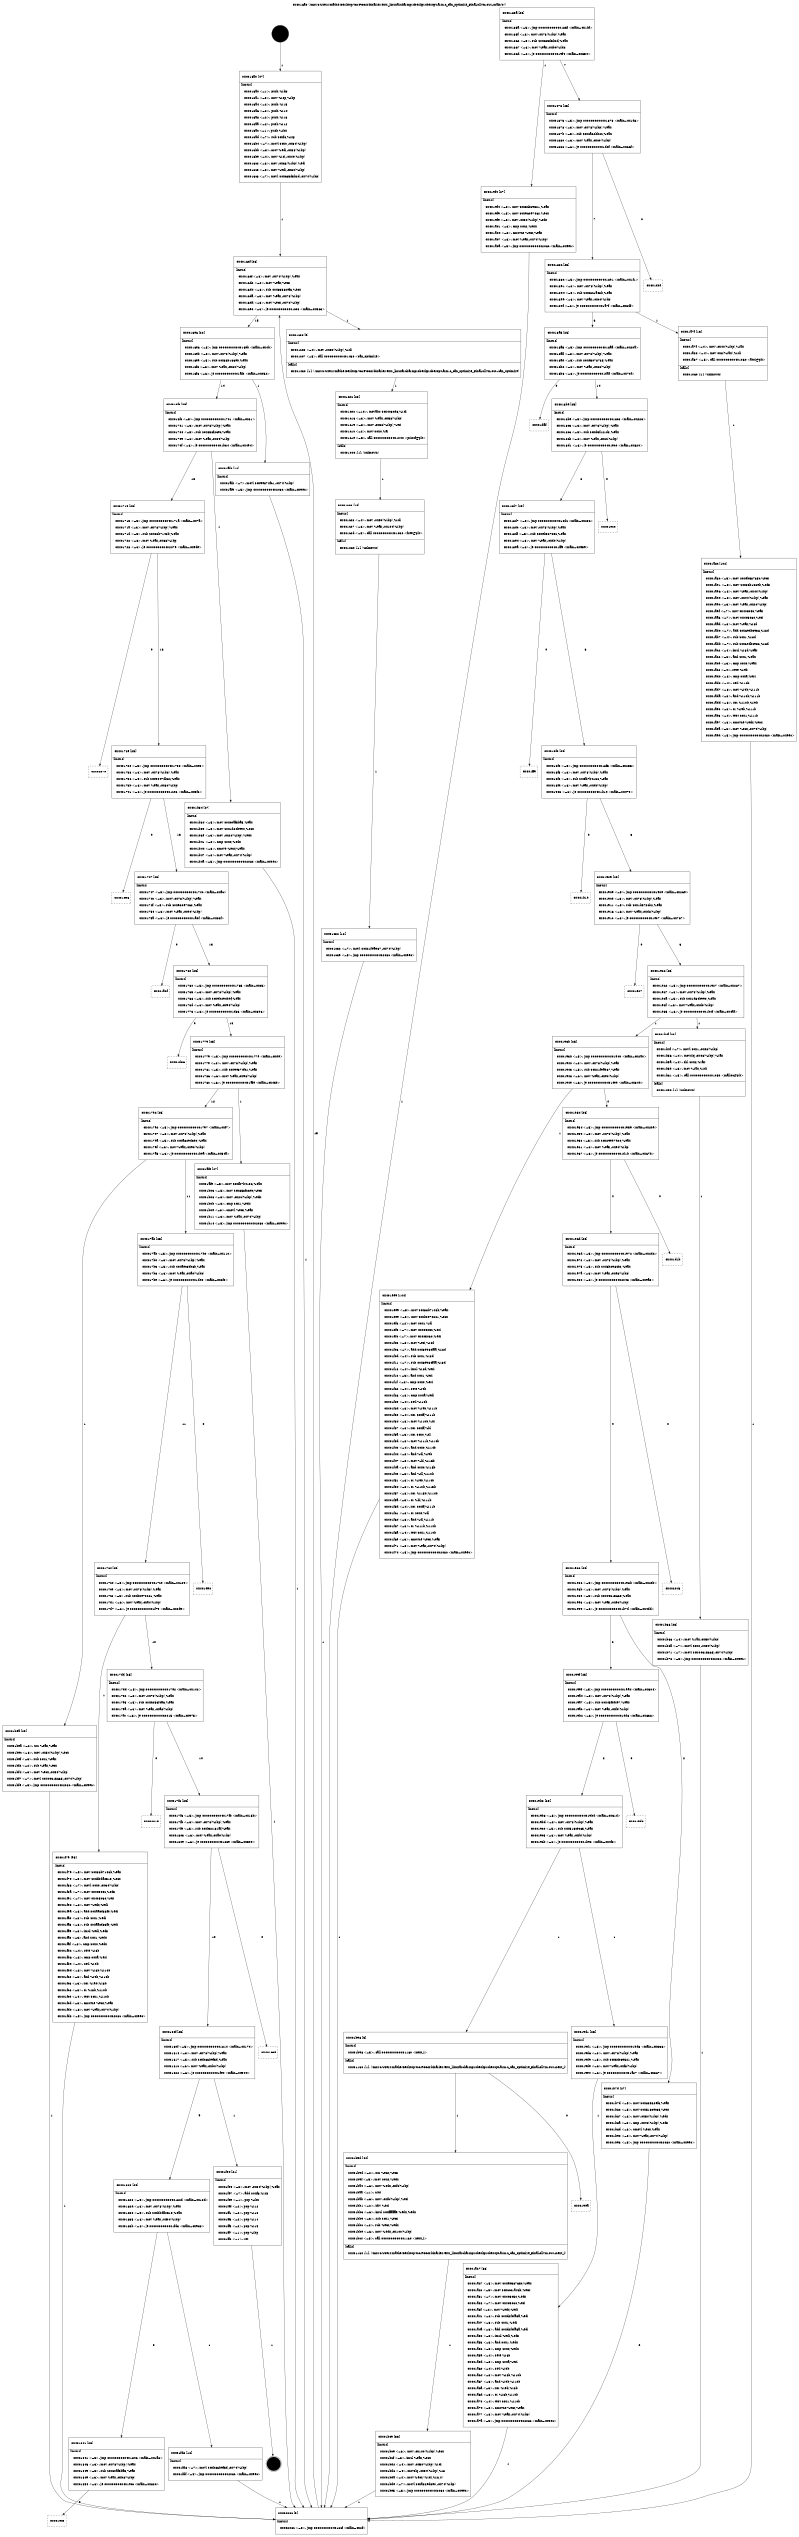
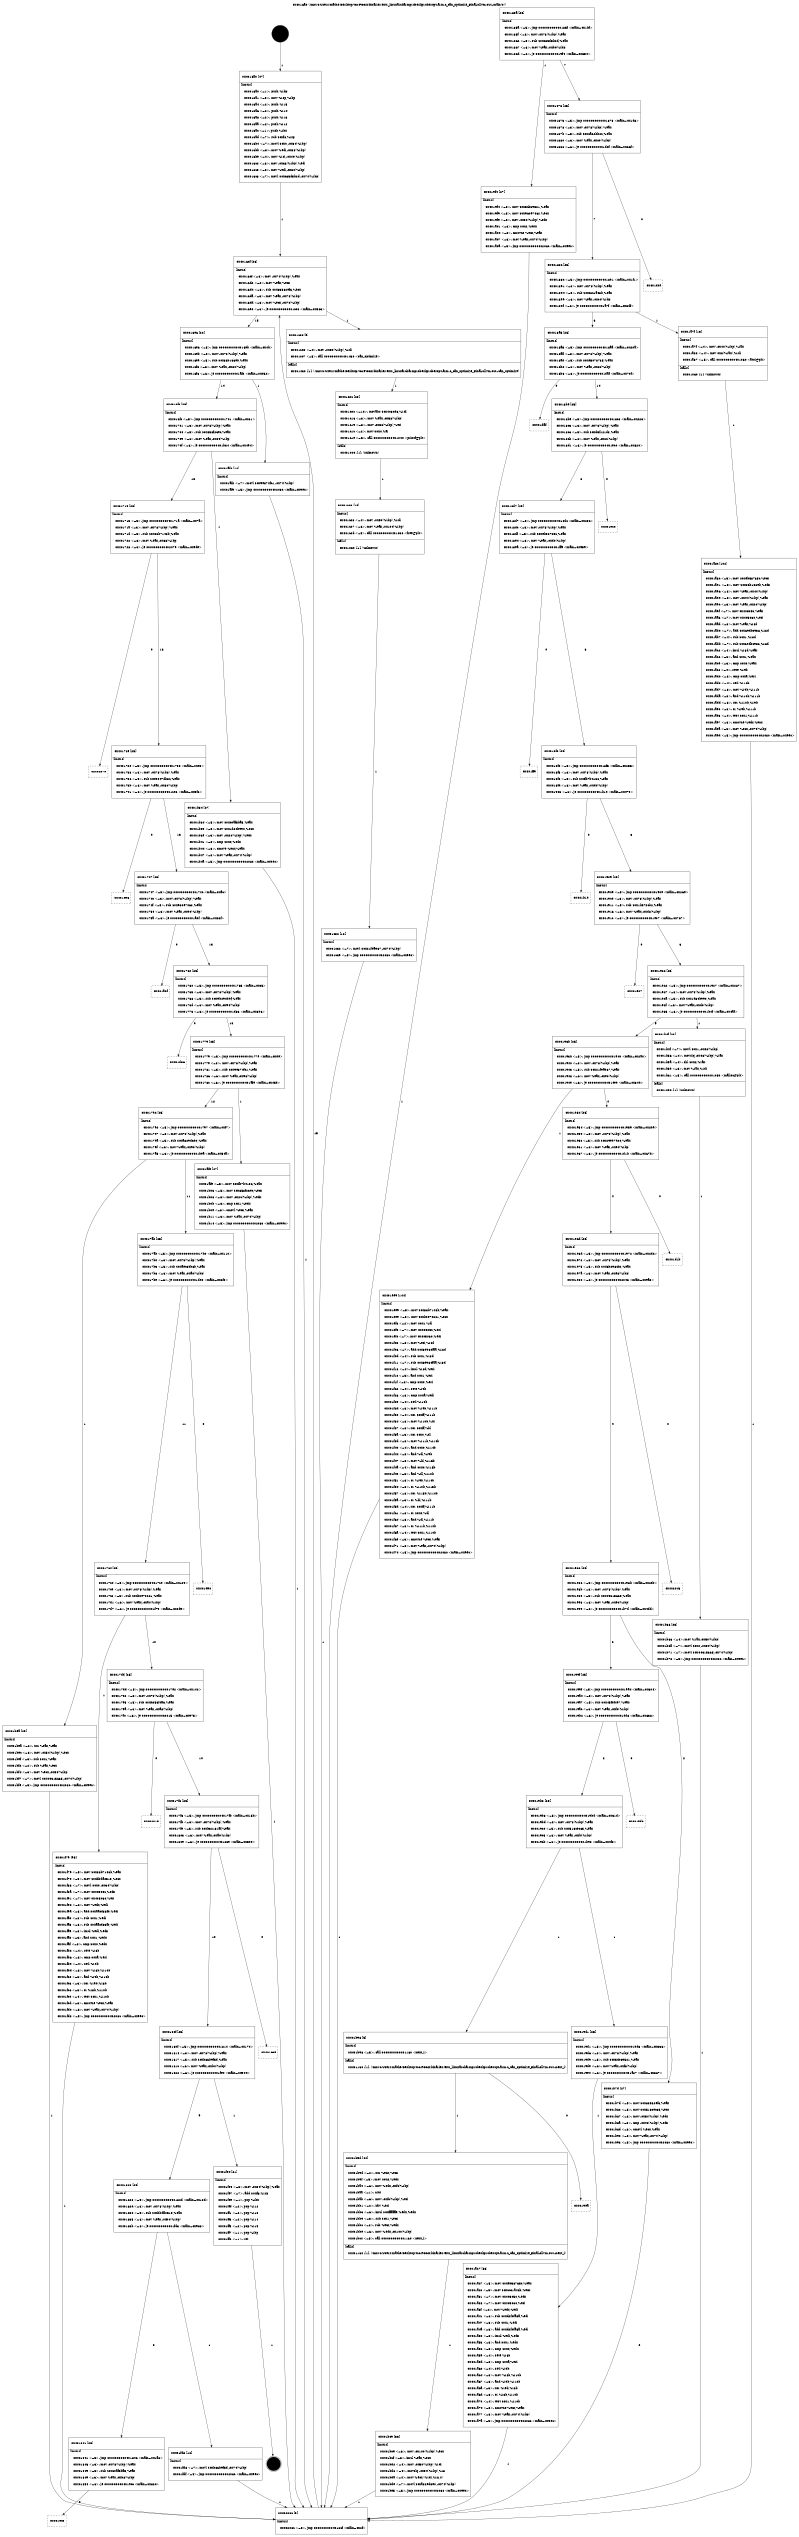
(655, 1023) -> (655, 1023)
